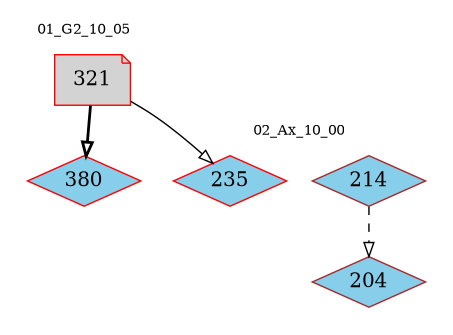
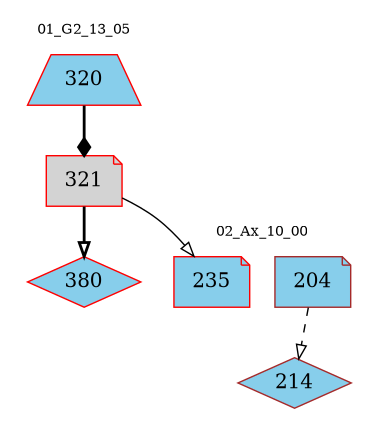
(84, 30) -> (84, 30)
none -> (84, 80)
(230, 181) -> (212, 282)
(369, 225) -> (305, 326)
(369, 282) -> (313, 282)
